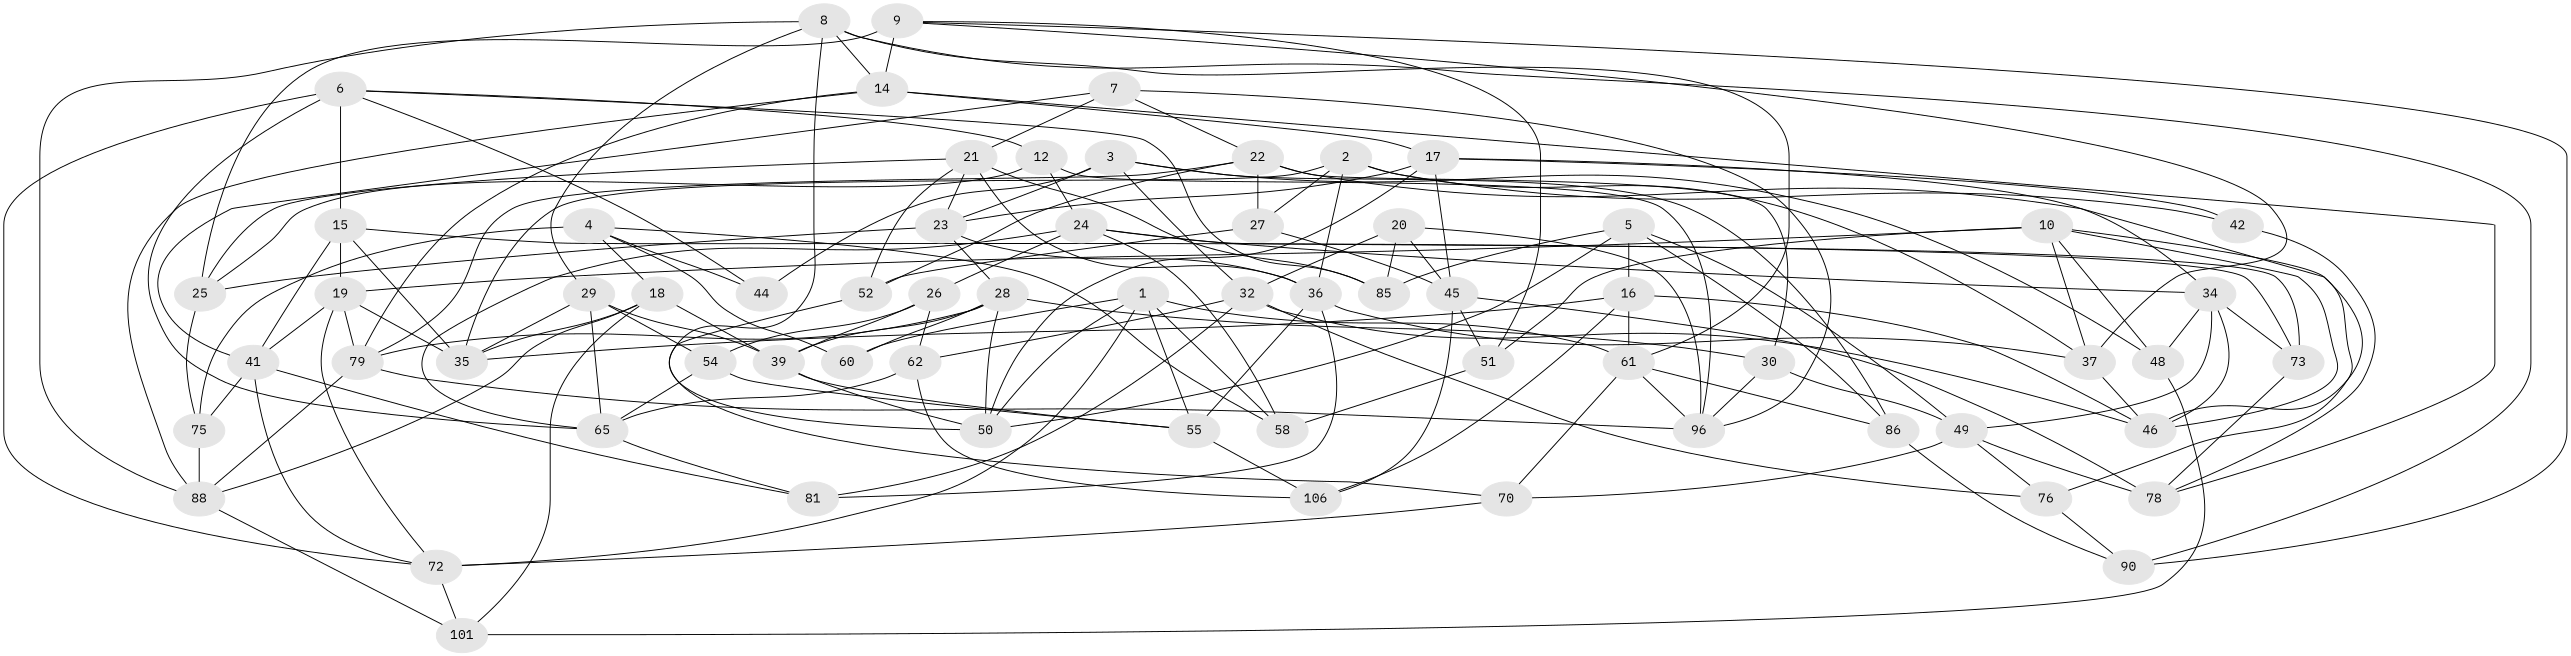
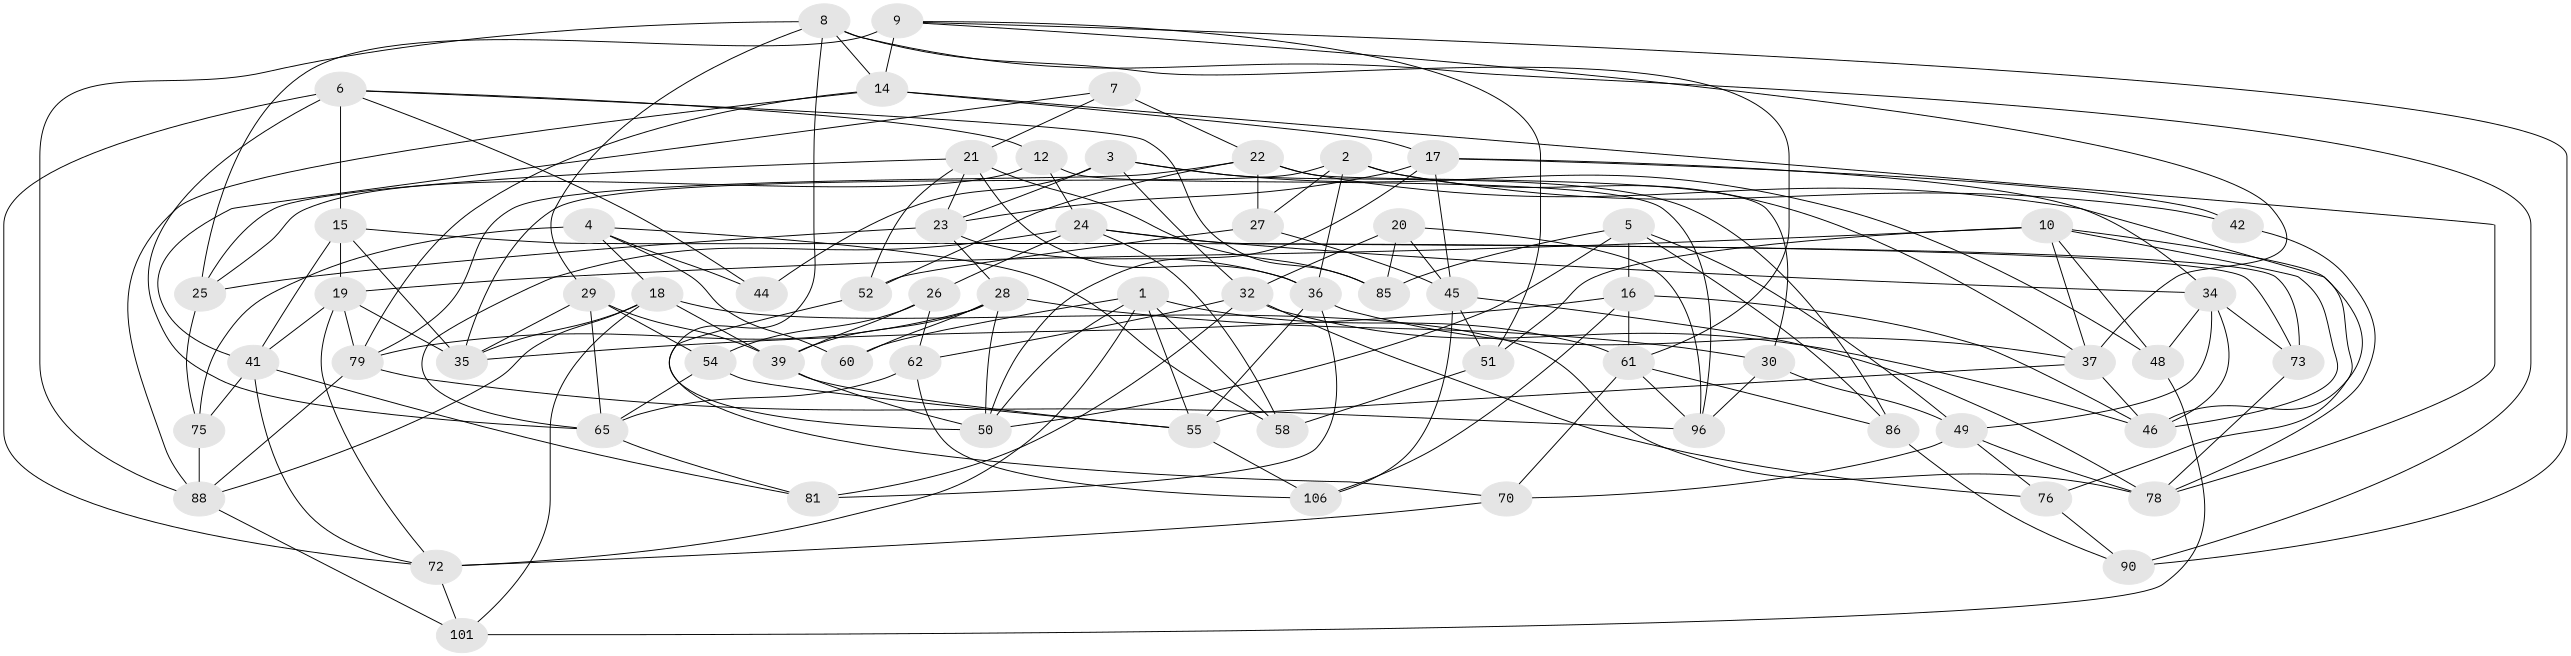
(1612, 138) -> none
none -> (1535, 351)
none -> (1640, 389)
